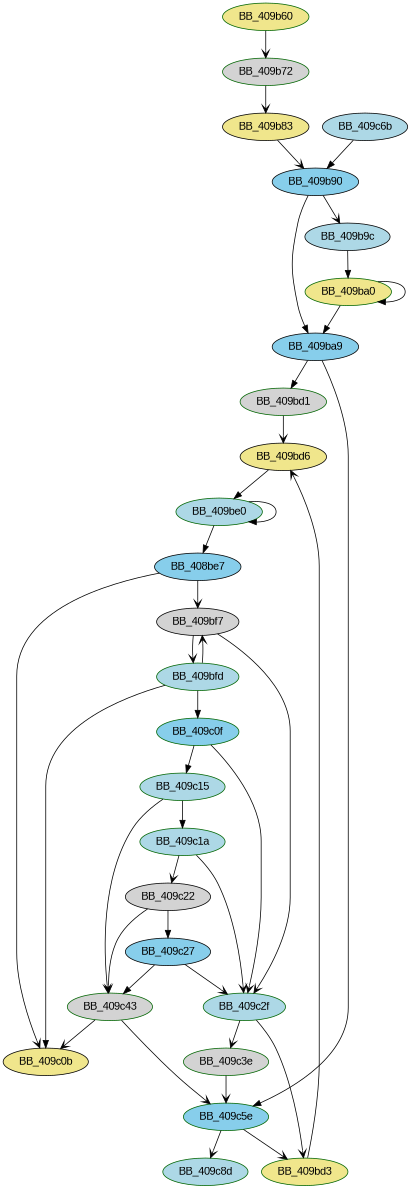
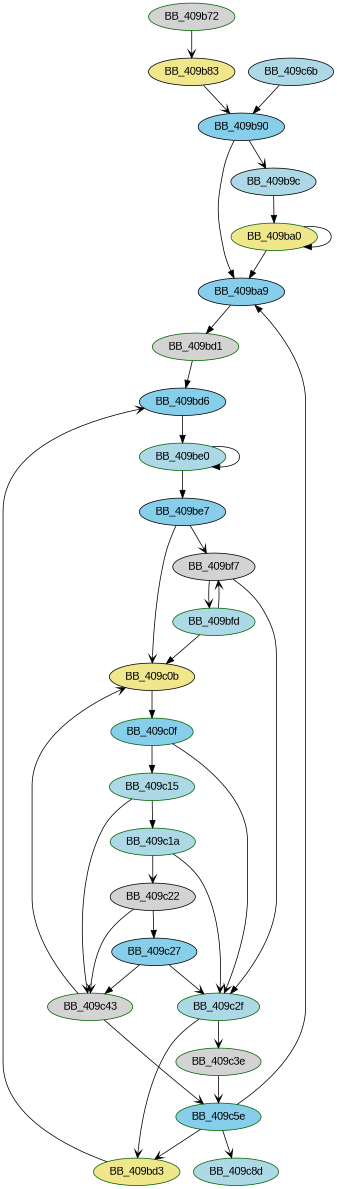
(266, 17) -> none
(283, 426) -> (190, 371)
(283, 457) -> (183, 402)
(198, 567) -> (183, 512)
(198, 701) -> (152, 701)
(348, 750) -> (306, 714)
(290, 799) -> (277, 781)
